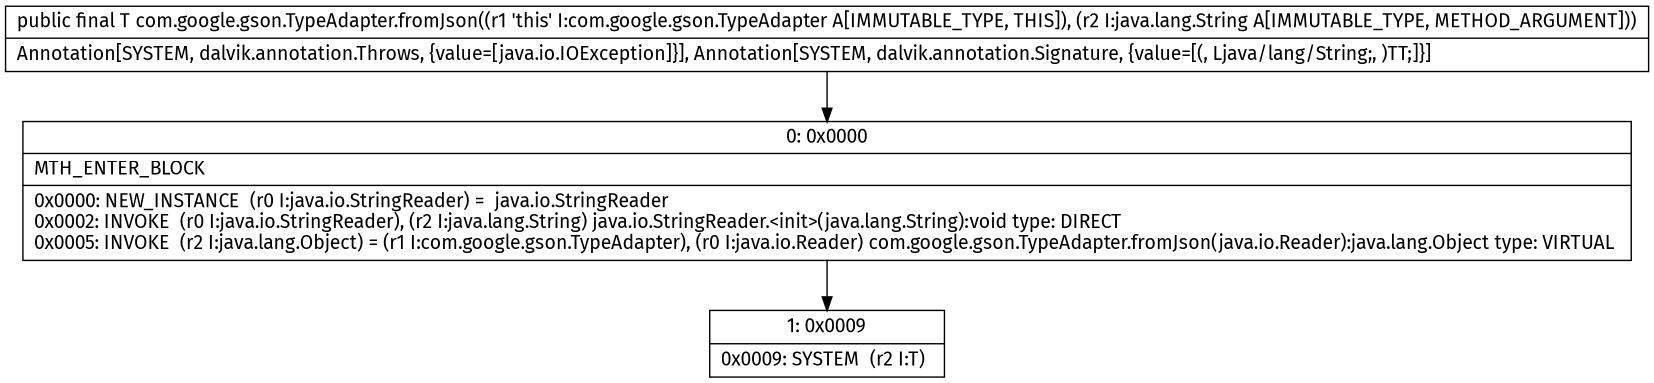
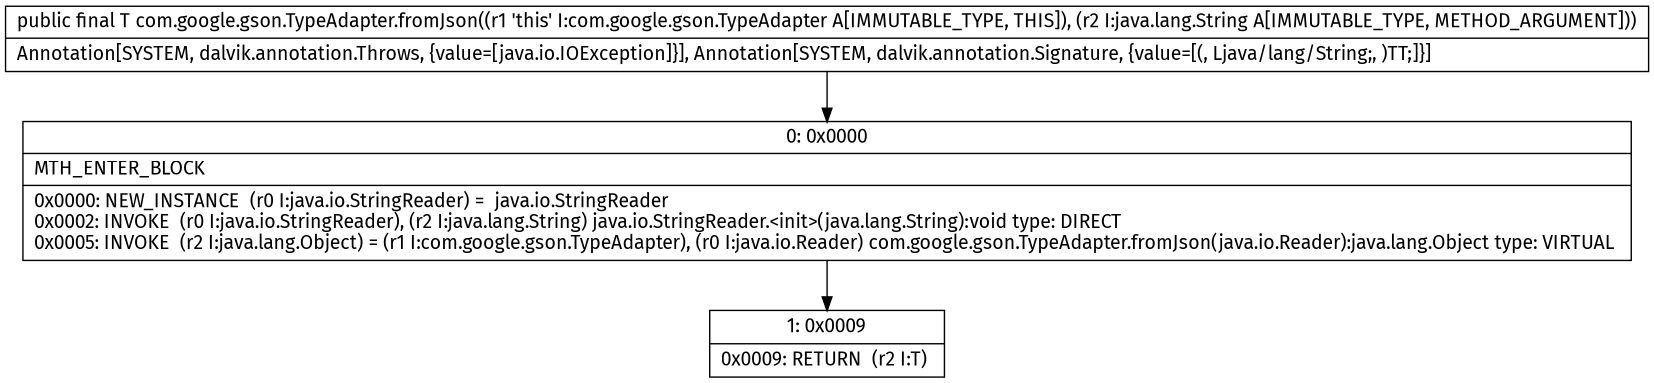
(826, 360) -> (827, 360)
